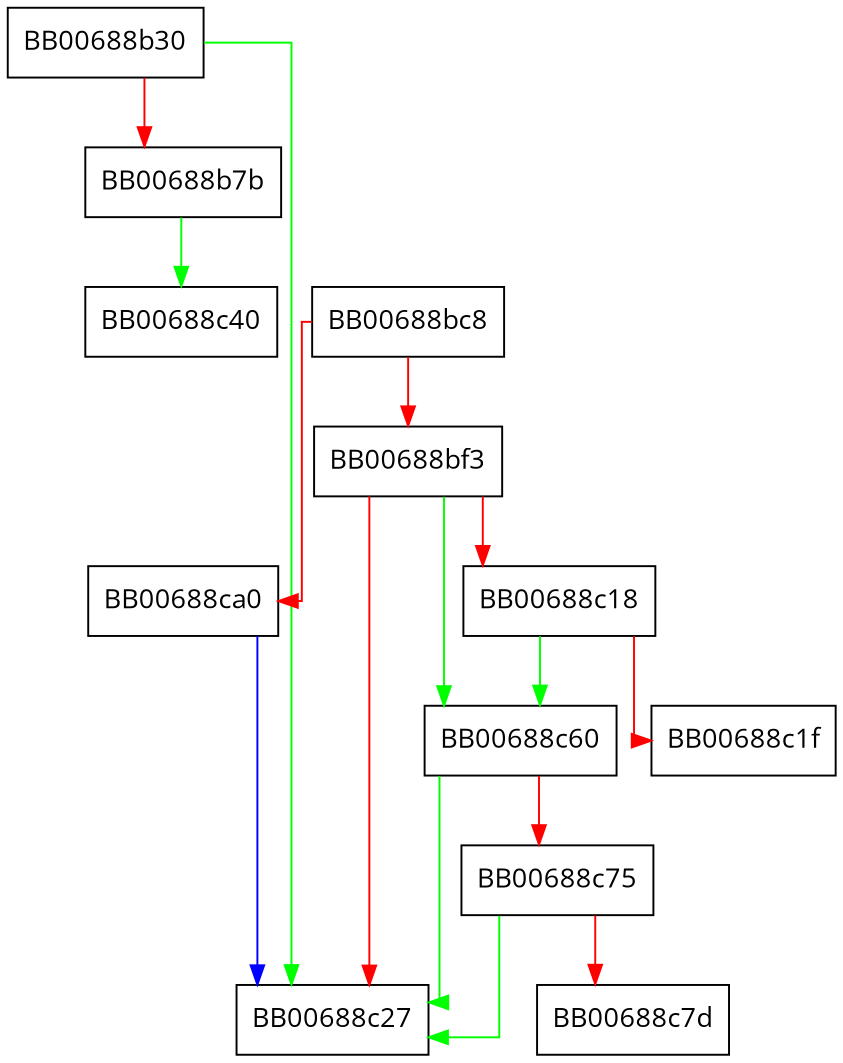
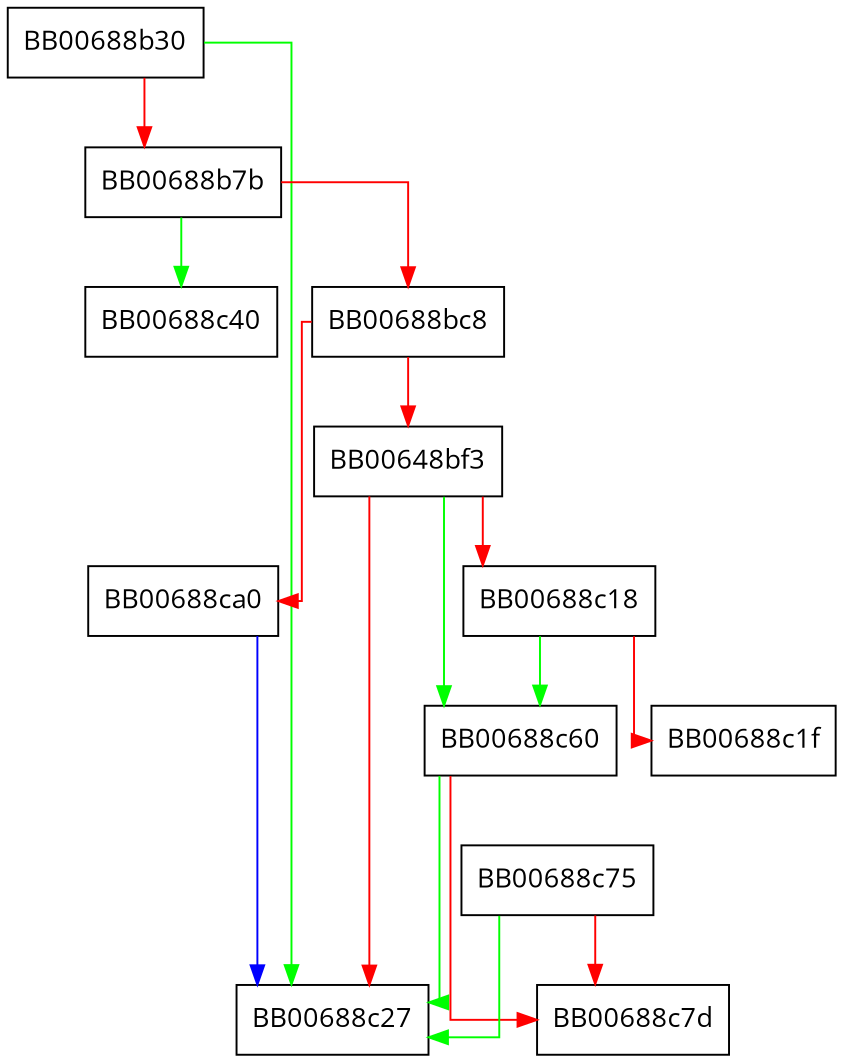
none -> (387, 182)
(408, 461) -> (408, 461)
(539, 801) -> (450, 1009)
